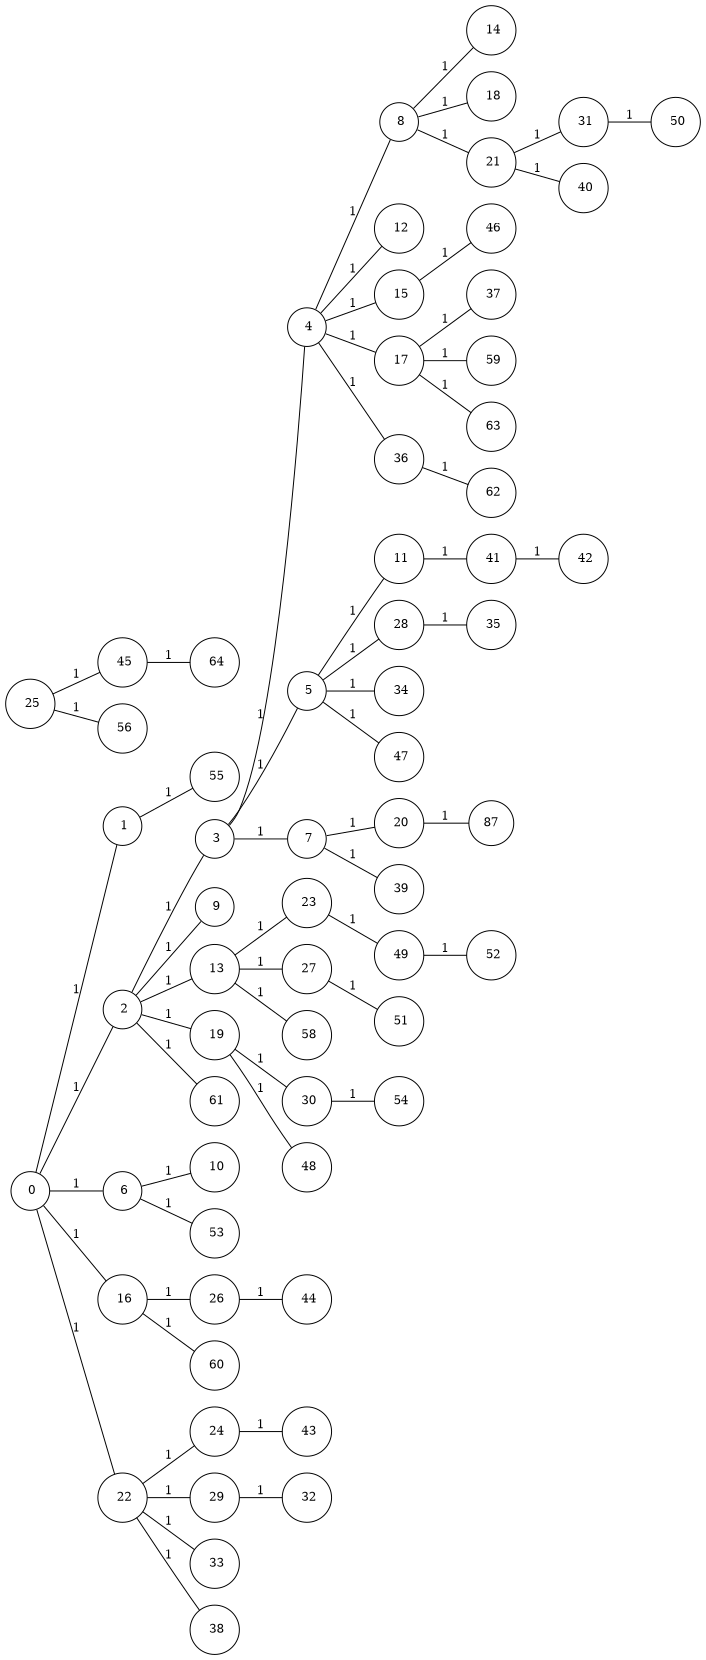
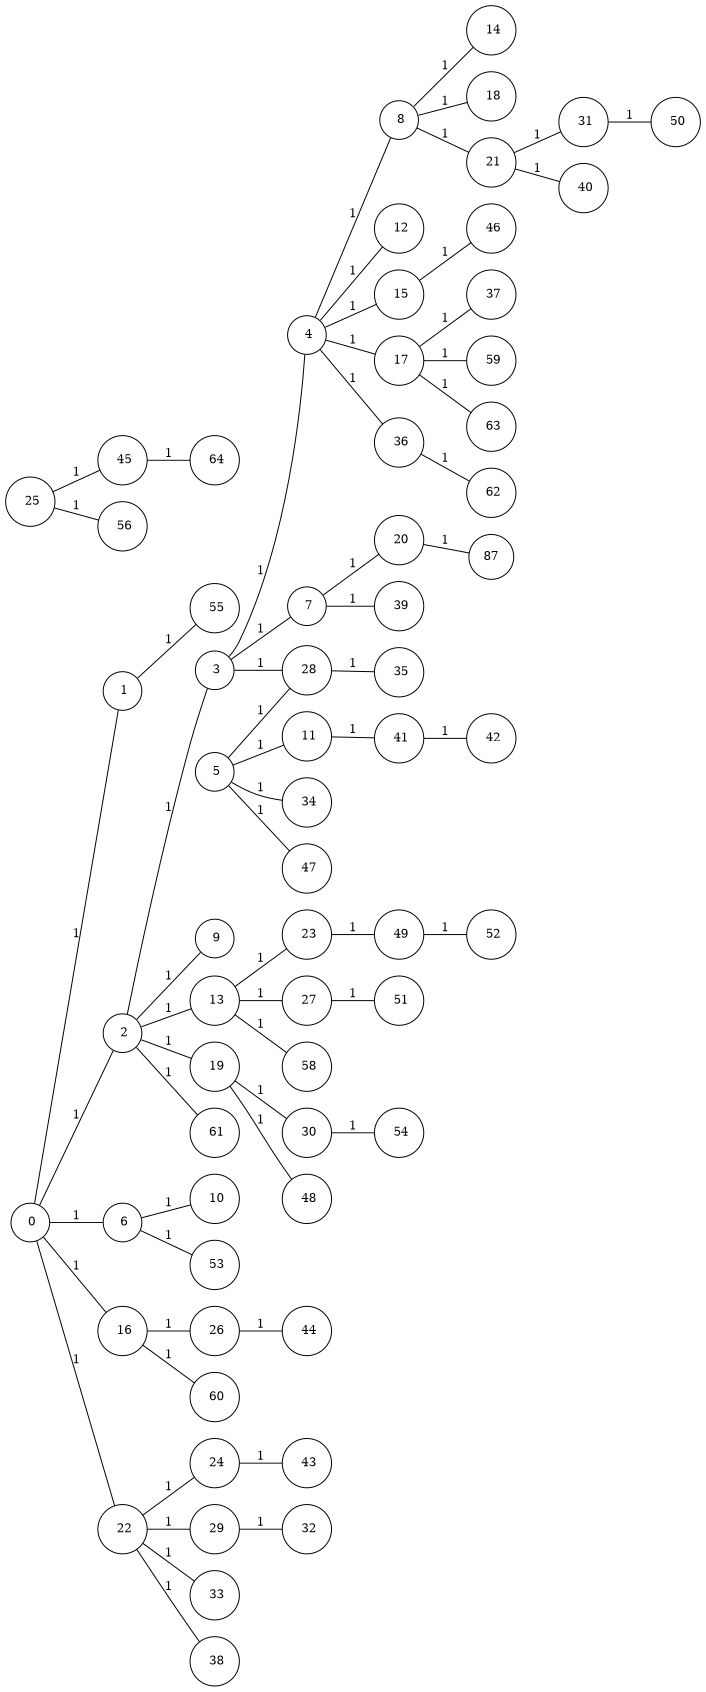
(266, 768) -> (258, 670)
